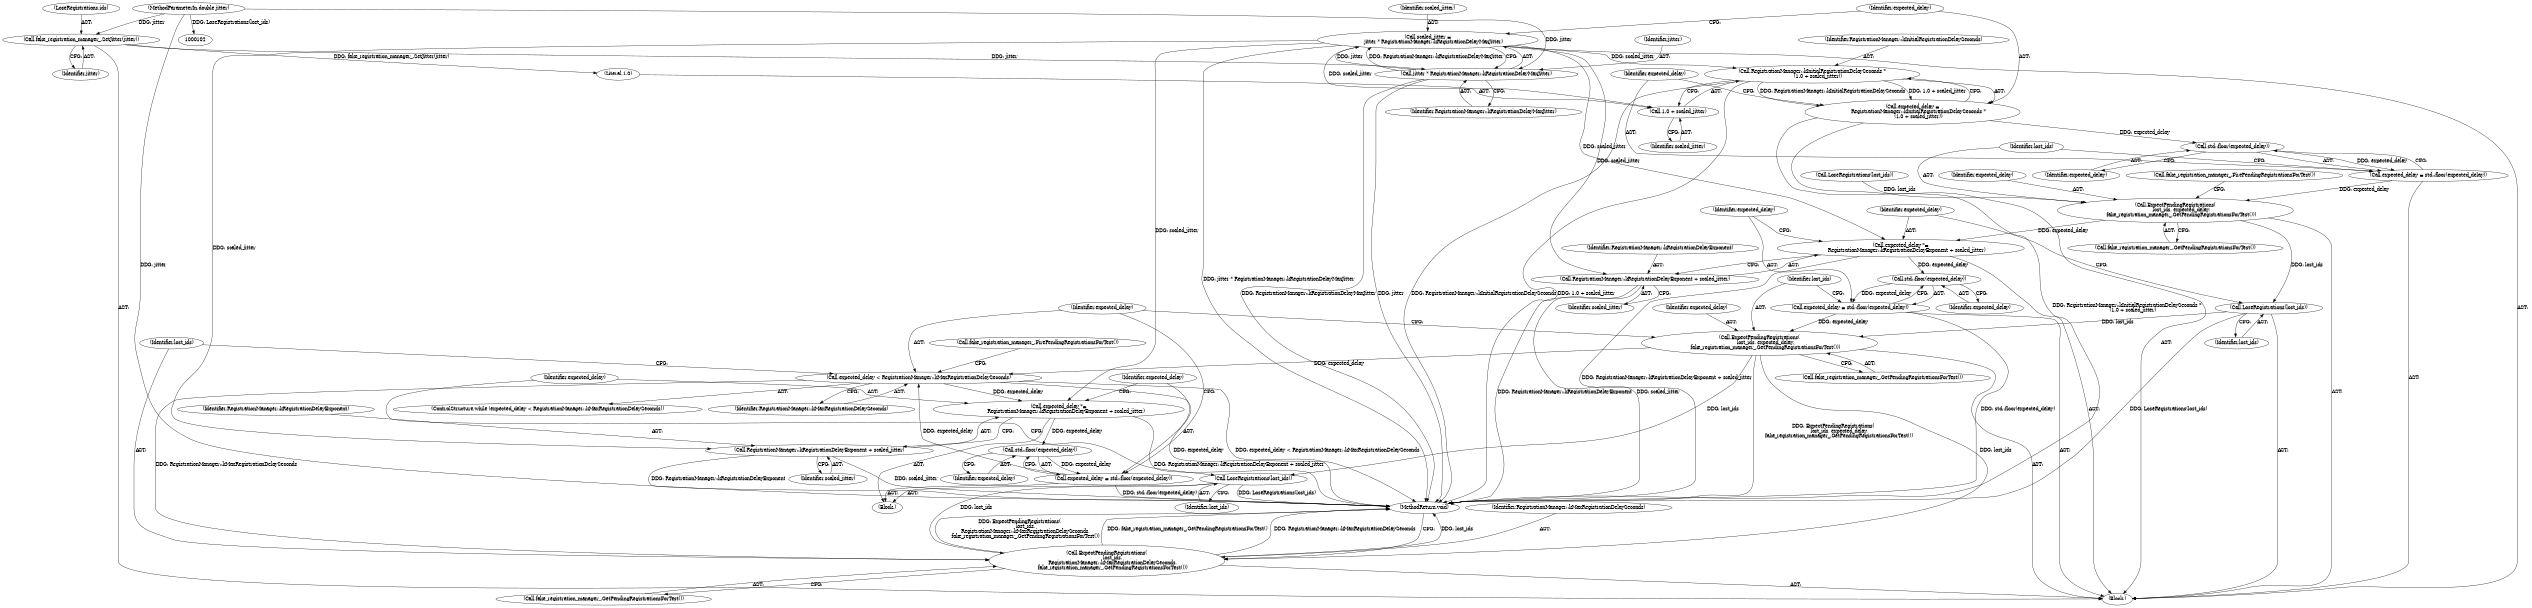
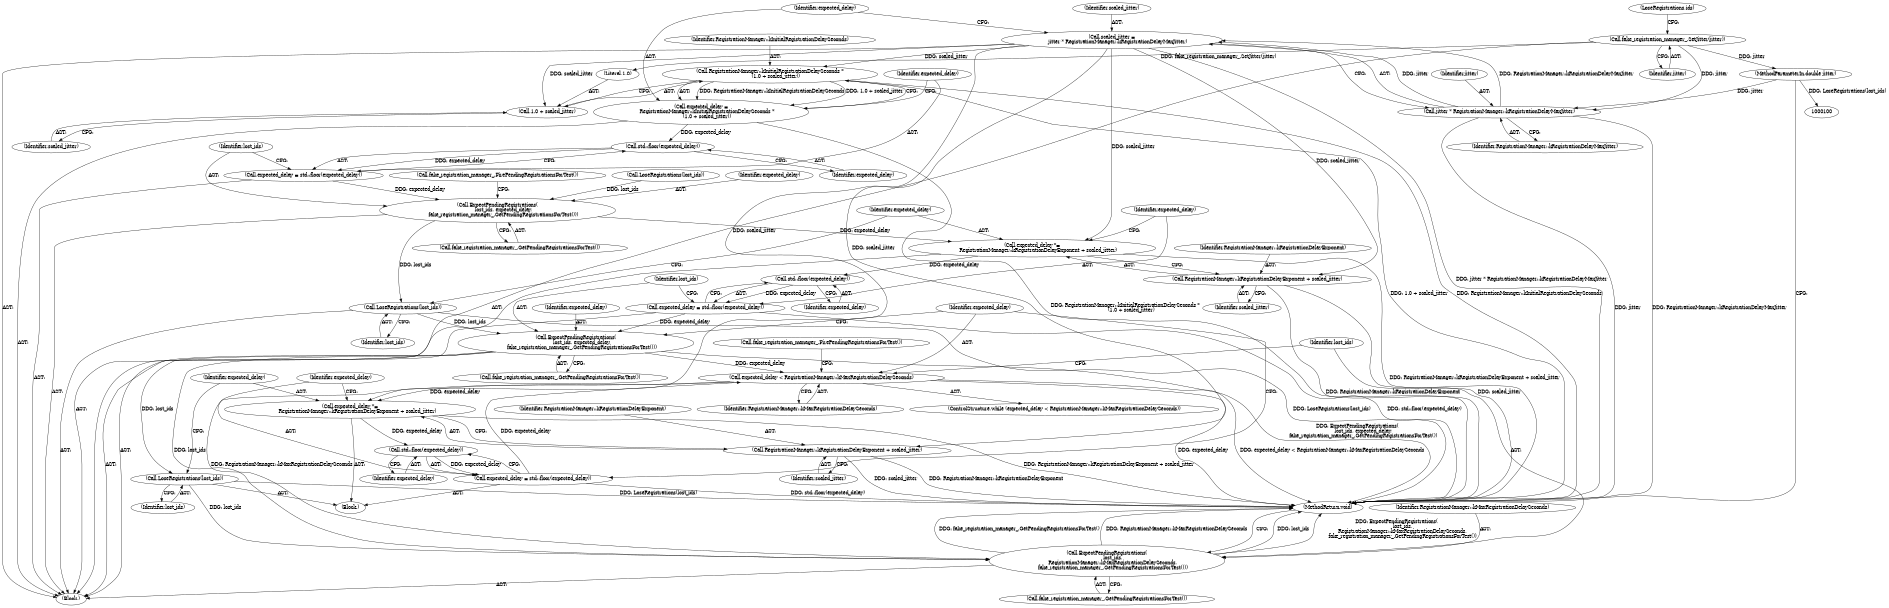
(132, 22) -> (1730, 57)
(87, 23) -> (1674, 23)
(195, 40) -> (1822, 112)
(153, 265) -> (1802, 294)
